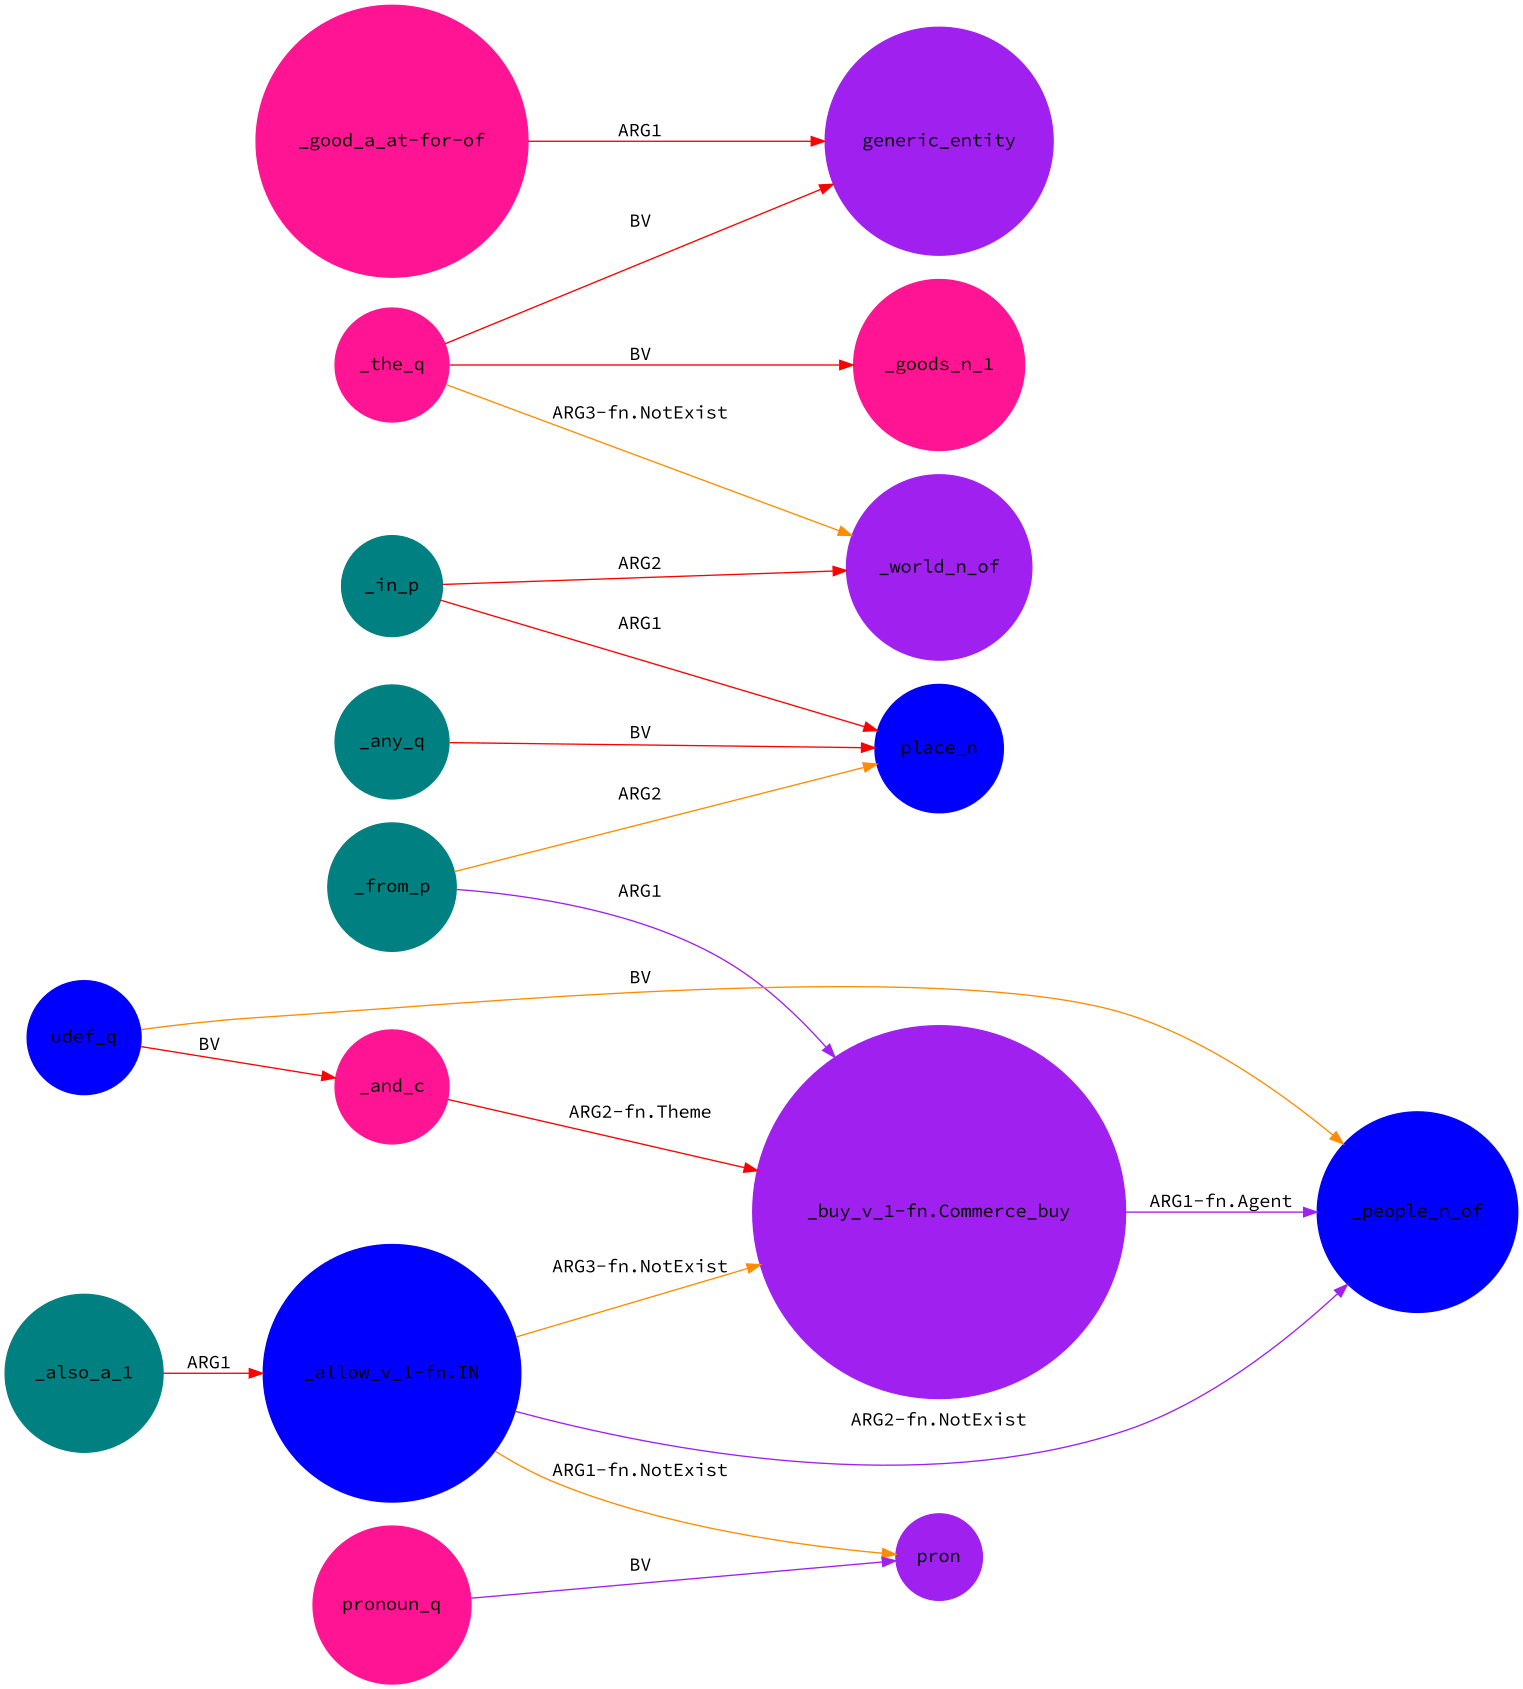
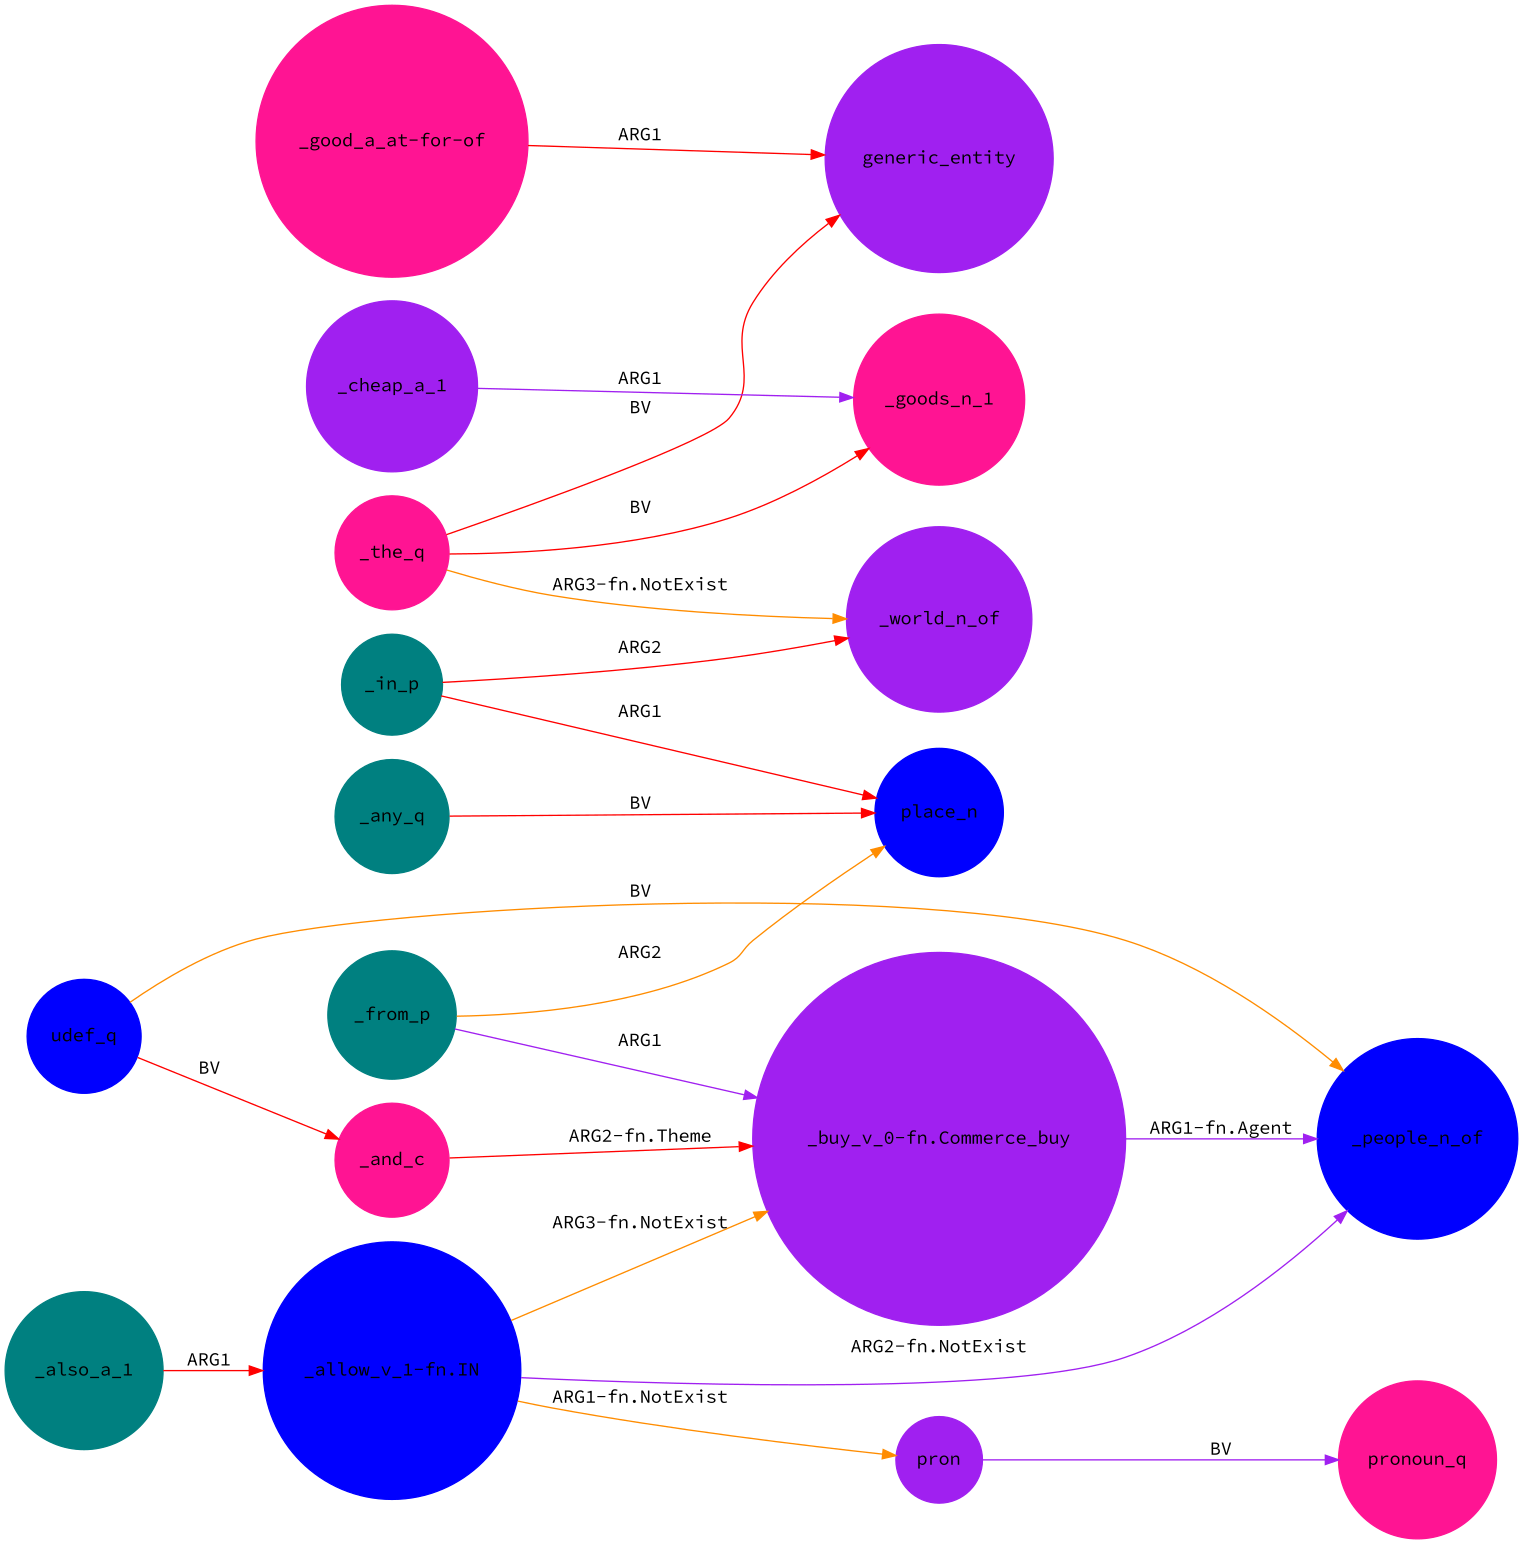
none -> (392, 386)
(939, 1212) -> (939, 1139)
(676, 1580) -> (1154, 1460)
